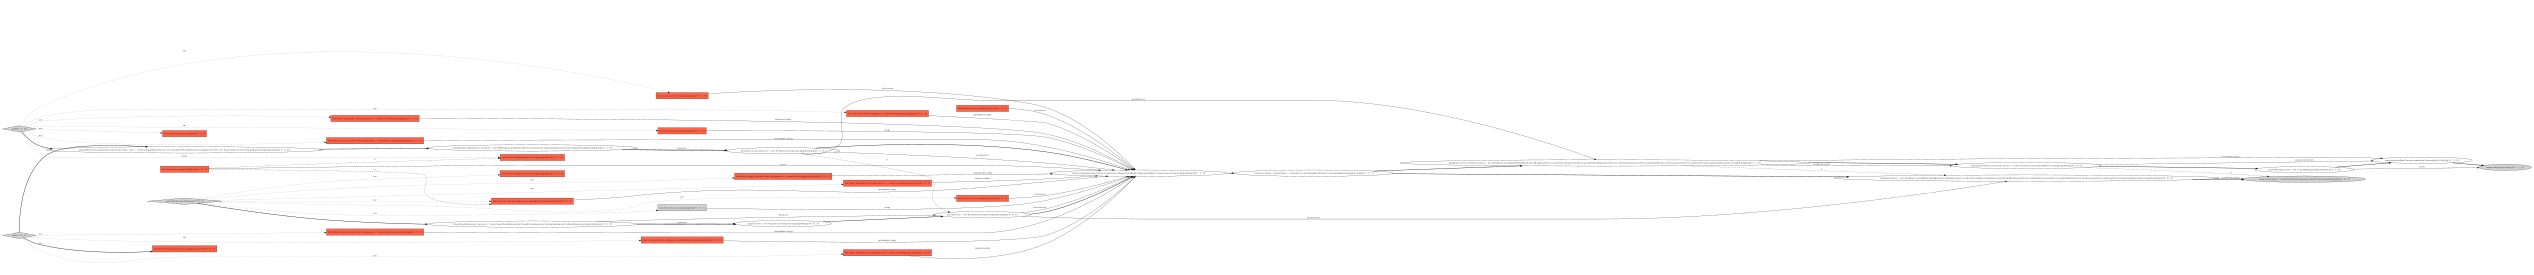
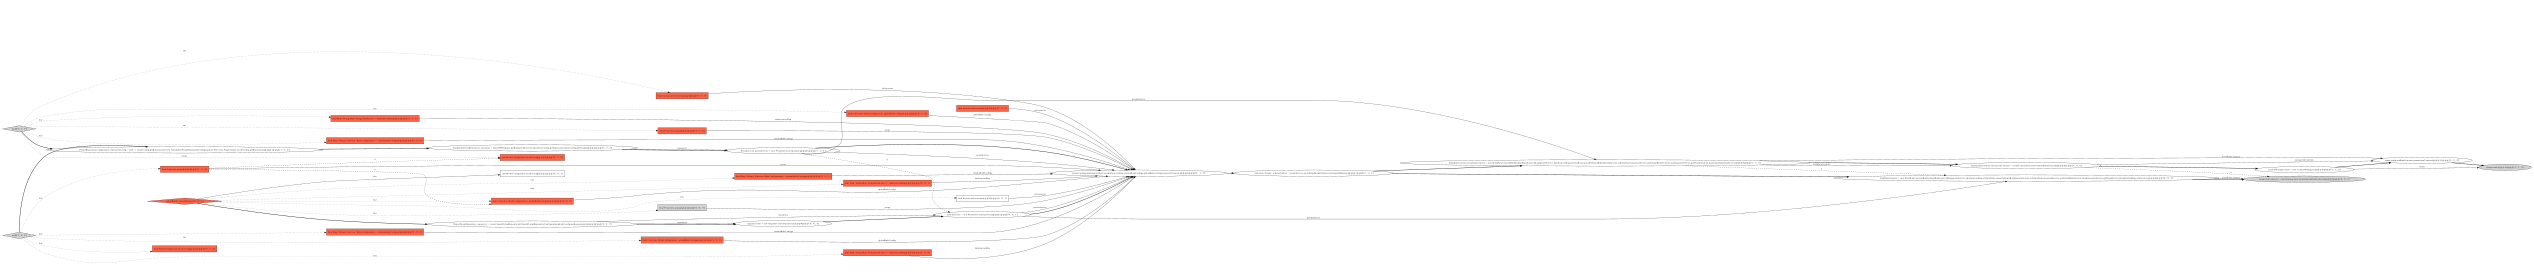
(185, 134) -> none
(532, 174) -> (532, 174)
(347, 180) -> (347, 180)
none -> (79, 181)
(983, 198) -> (983, 198)
(185, 201) -> (185, 201)
(86, 251) -> (86, 251)
